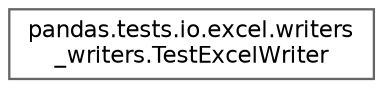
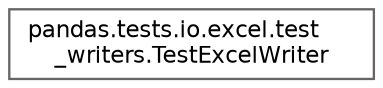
(192, 44) -> (192, 44)
